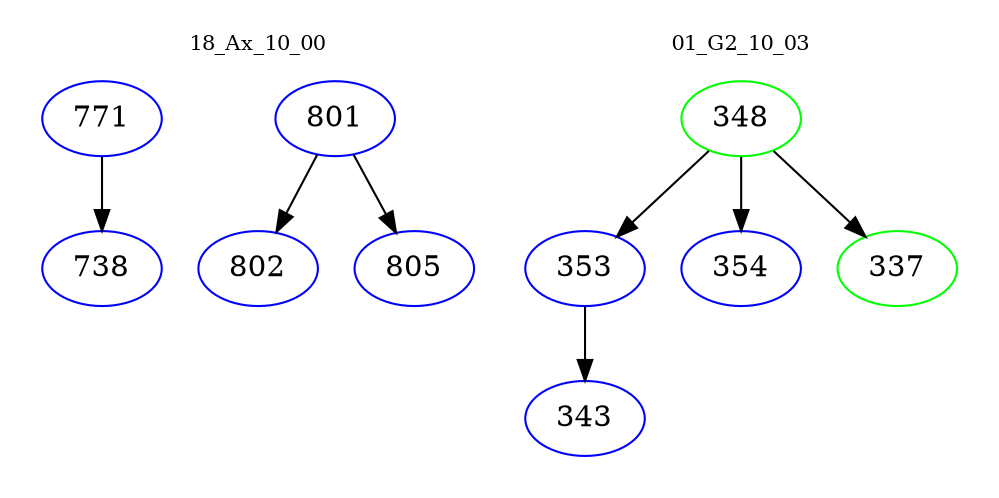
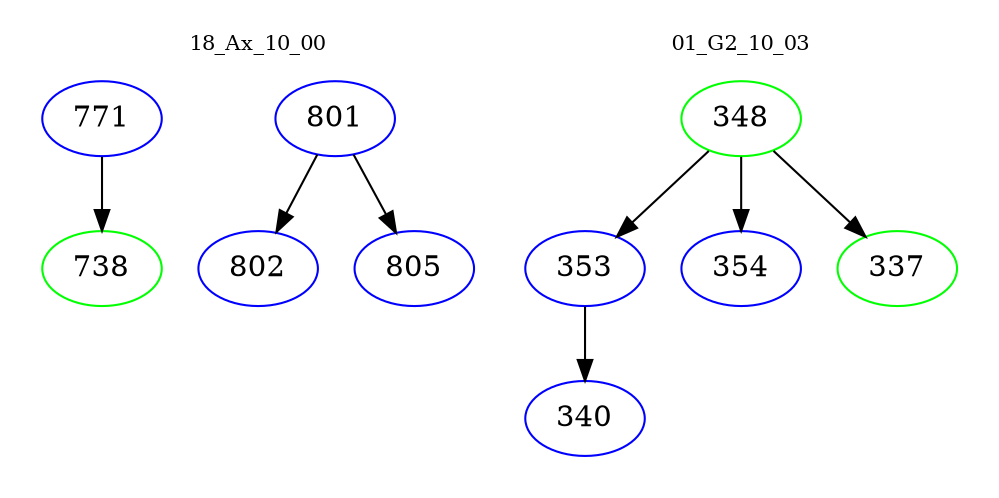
(102, 269) -> (102, 269)
(585, 418) -> (585, 418)
